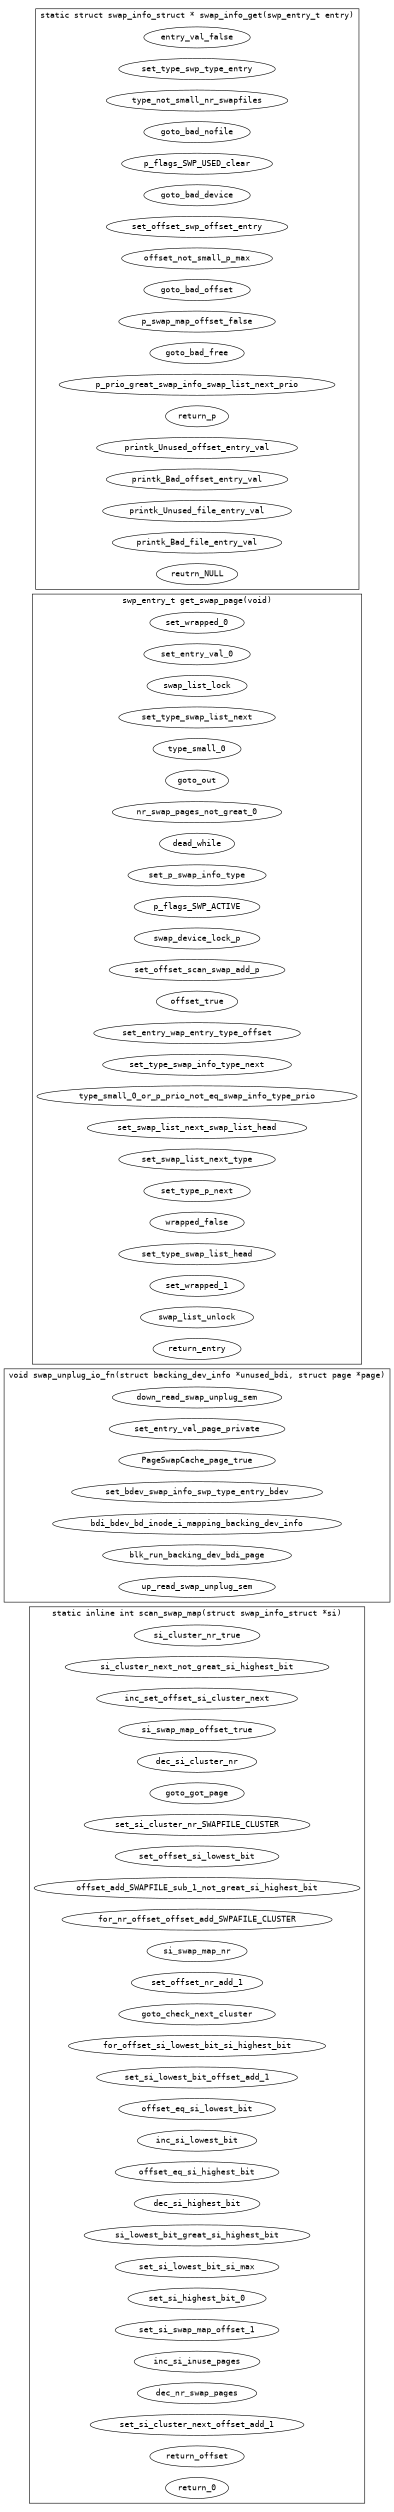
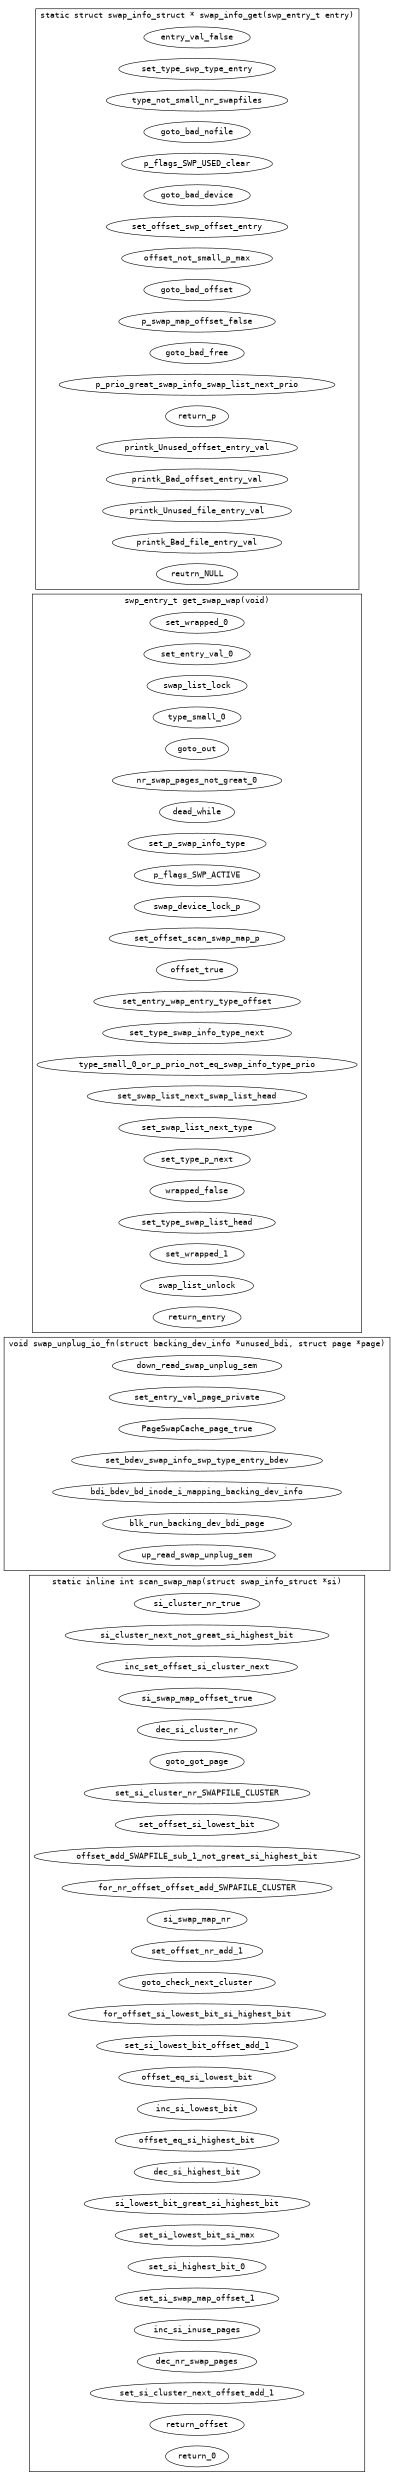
(197, 601) -> (197, 601)
(197, 717) -> none
(197, 970) -> (197, 938)
